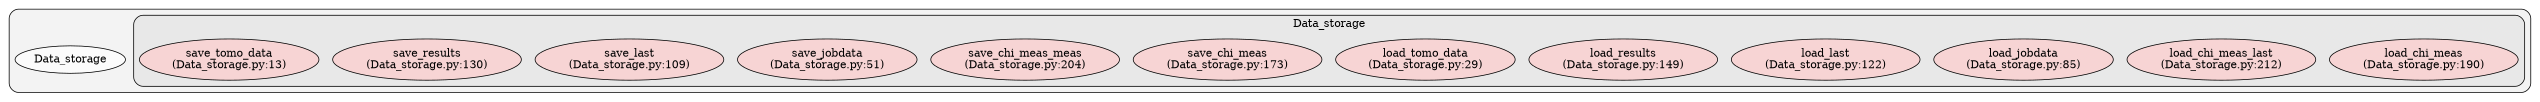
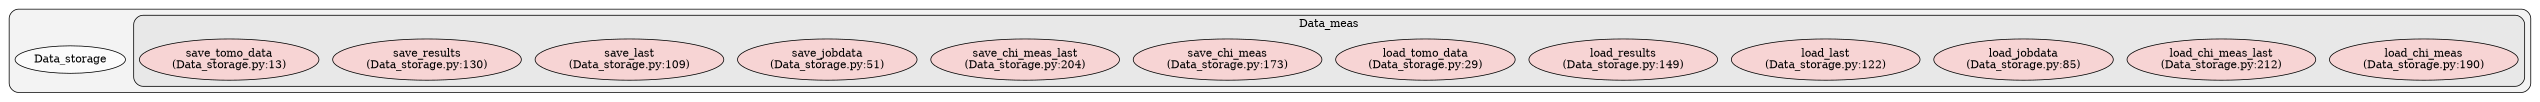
(1329, 24) -> (1329, 24)
(1025, 60) -> (1025, 60)
